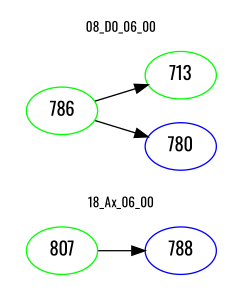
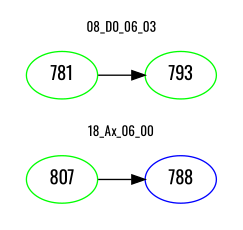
(121, 28) -> (121, 28)
(181, 75) -> (181, 75)
(62, 111) -> (62, 75)
(181, 146) -> none
